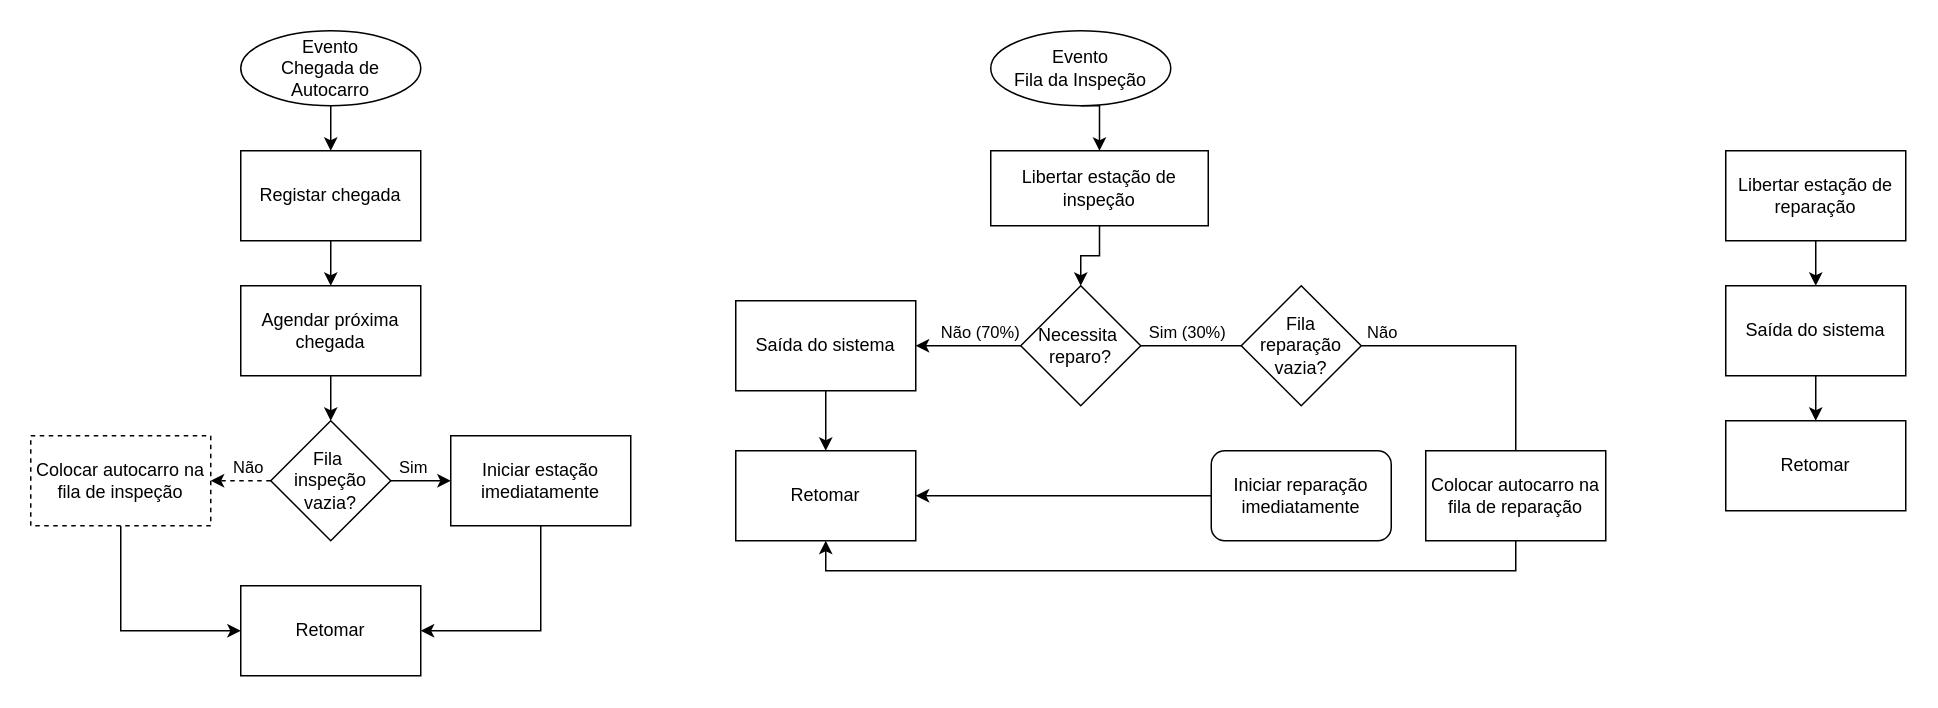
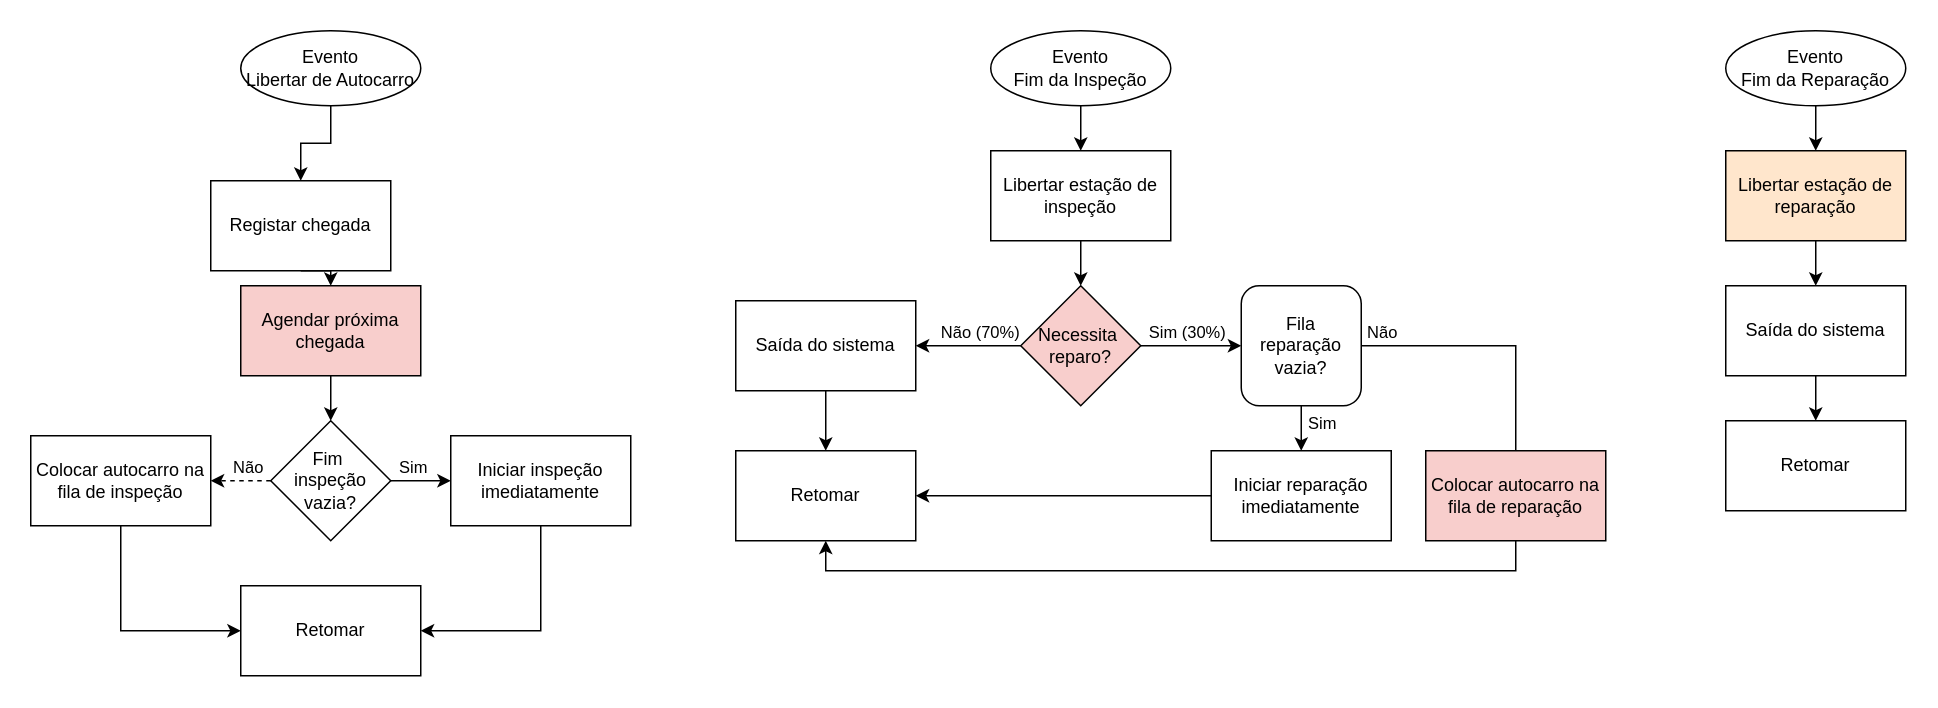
(331, 68) -> (331, 68)
(1081, 68) -> (1081, 68)
none -> (1816, 68)
none -> (1816, 123)
(1100, 188) -> (1081, 196)
(331, 196) -> (301, 226)
(1816, 196) -> (1816, 196)
(331, 331) -> (331, 331)
(1081, 346) -> (1081, 346)
(1234, 346) -> (1230, 346)
(1301, 346) -> (1301, 346)
none -> (1301, 423)
(121, 481) -> (121, 481)
(331, 481) -> (331, 481)
(541, 481) -> (541, 481)
(1301, 496) -> (1301, 496)
(1516, 496) -> (1516, 496)
